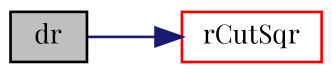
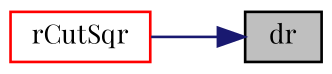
(121, 37) -> (184, 37)
